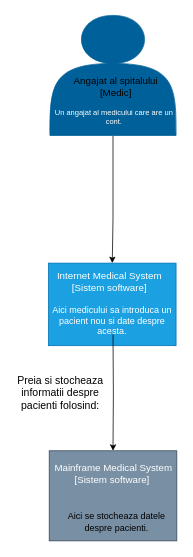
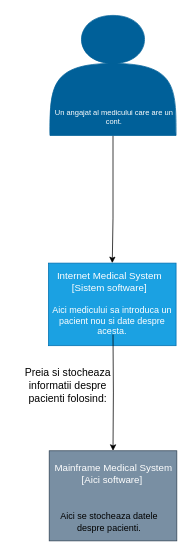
(116, 87) -> none
(60, 392) -> (68, 385)
(112, 473) -> (112, 473)
(117, 522) -> (109, 522)
